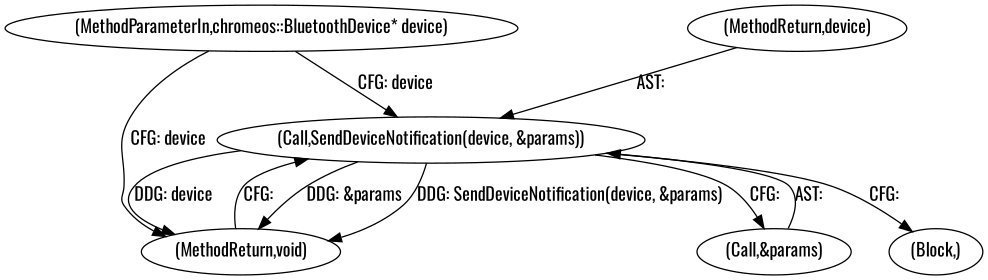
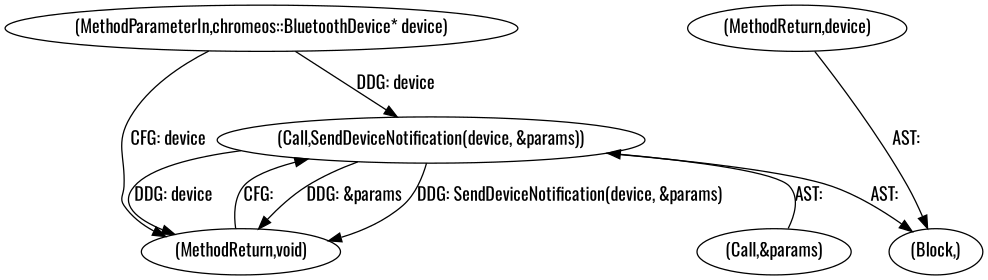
(625, 81) -> (873, 131)
(396, 84) -> (396, 84)
(684, 170) -> none
(886, 196) -> (886, 196)
